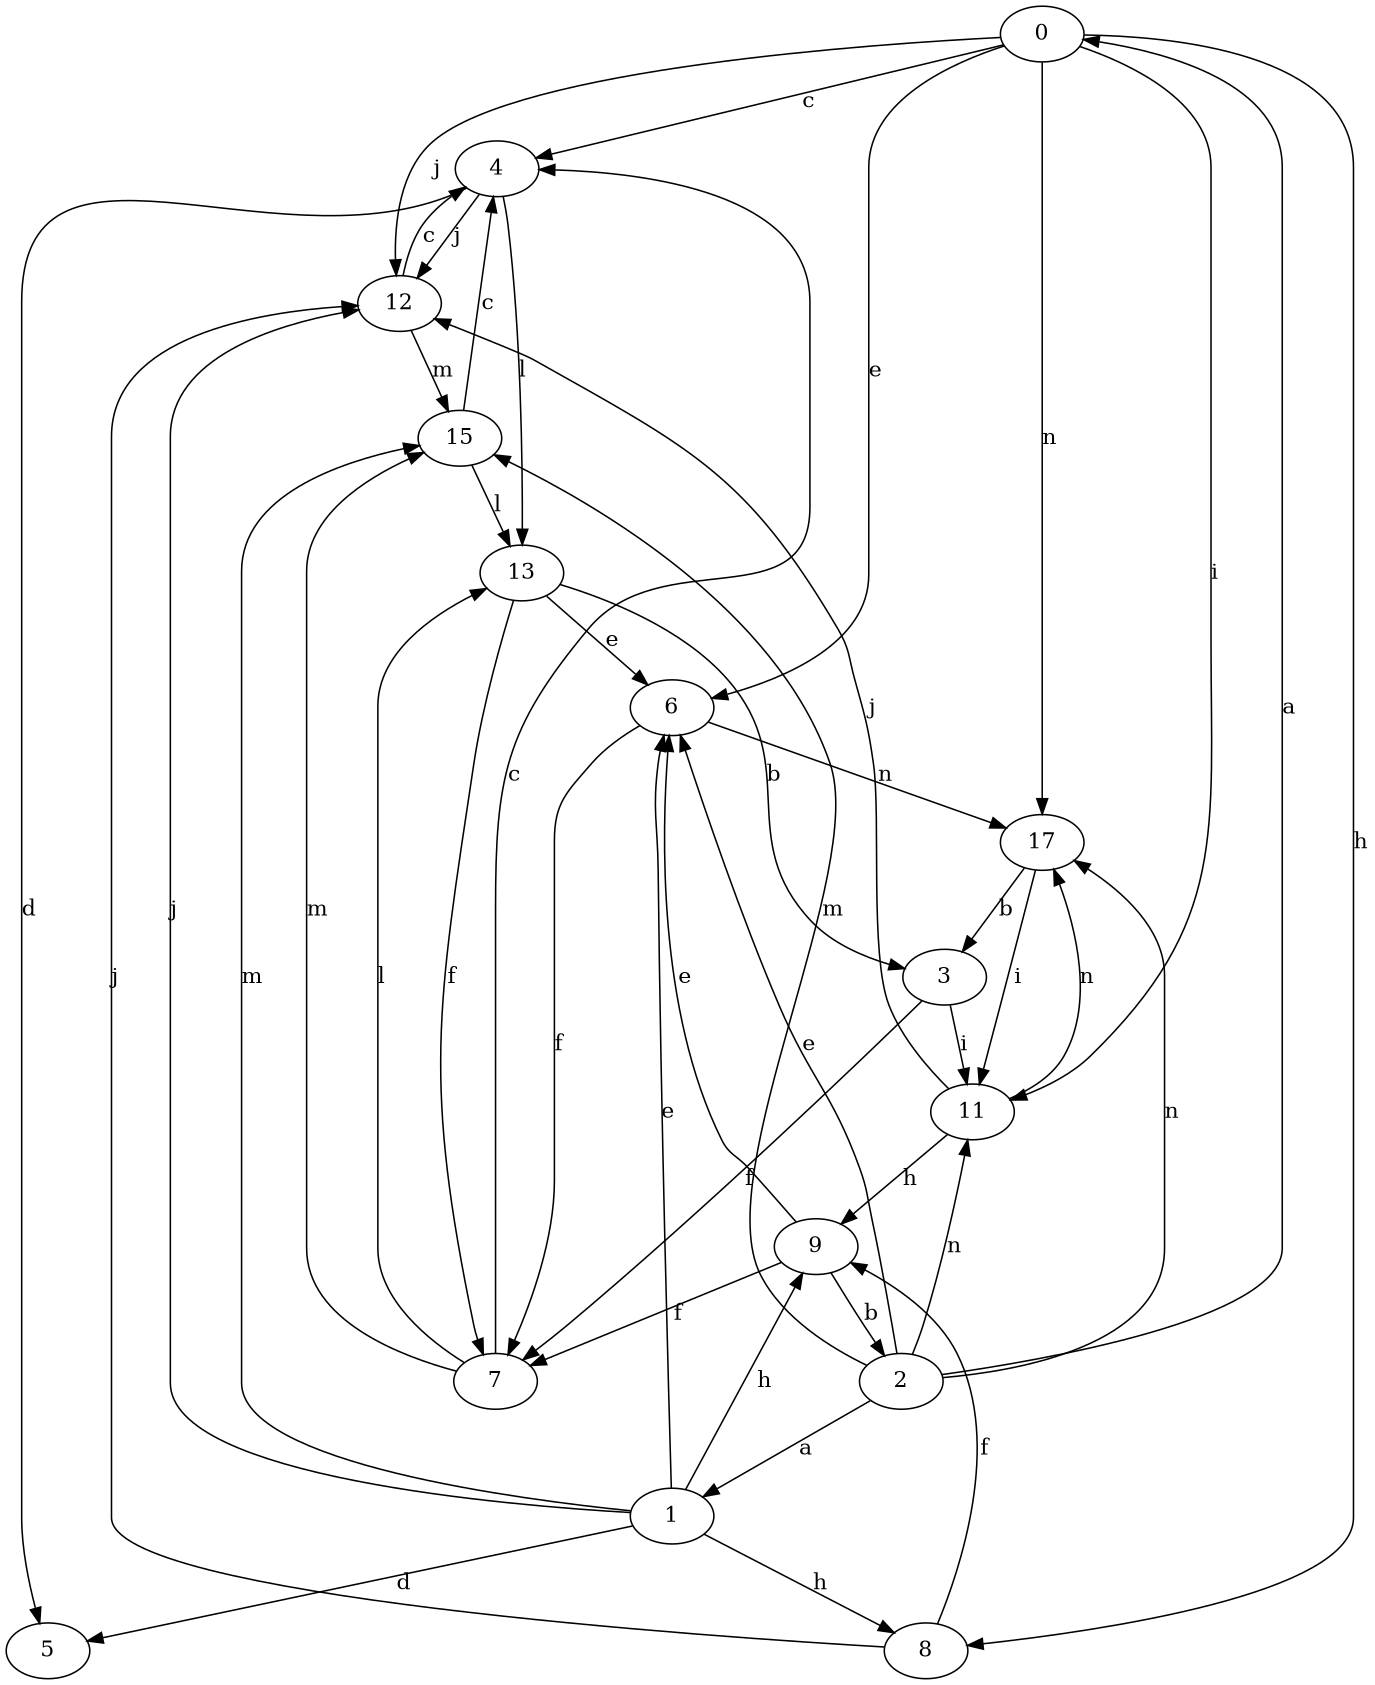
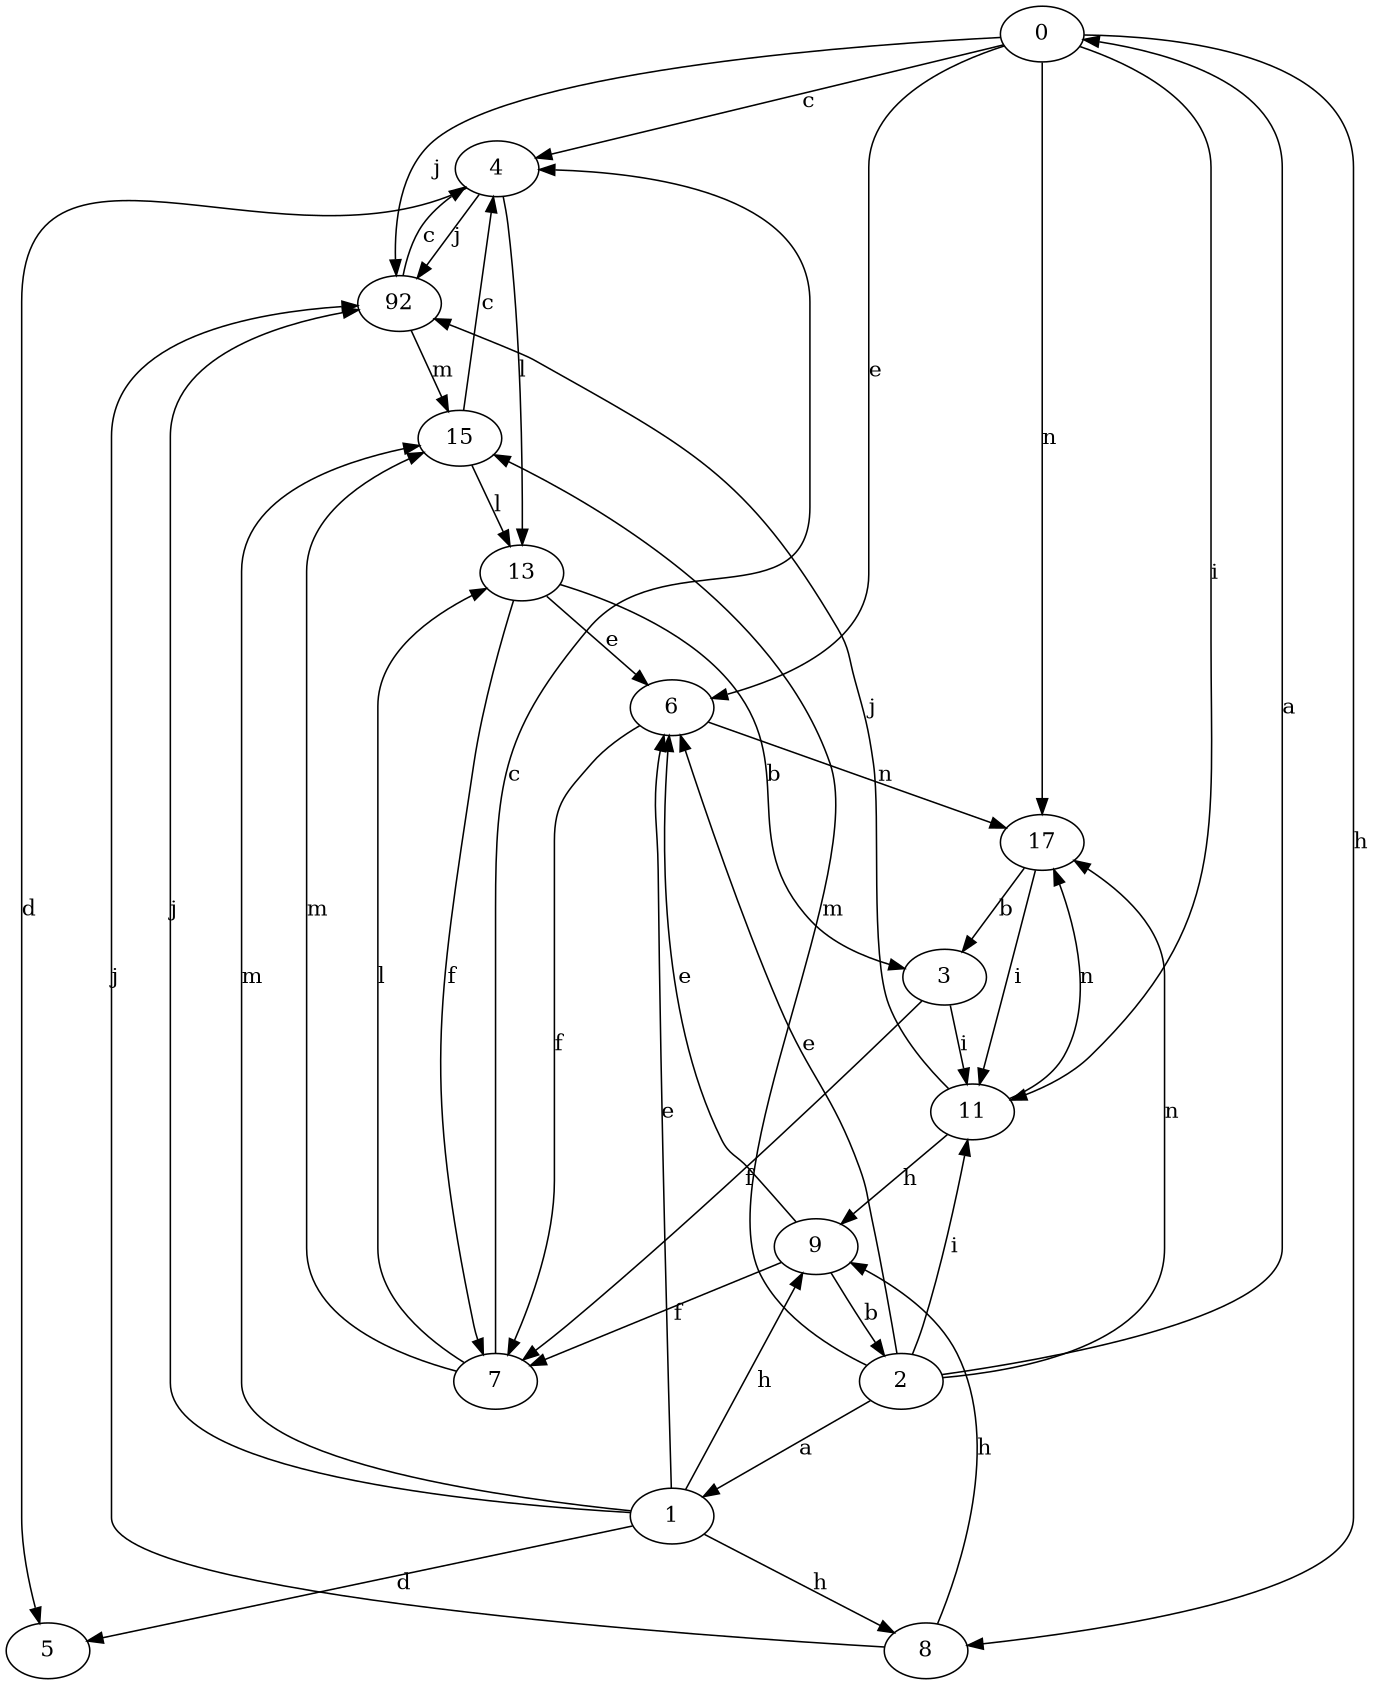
(400, 304) -> (400, 304)
(955, 1247) -> (955, 1247)
(985, 1449) -> (985, 1449)
